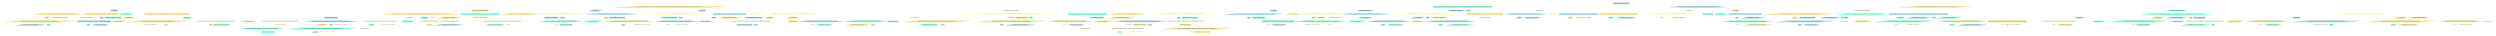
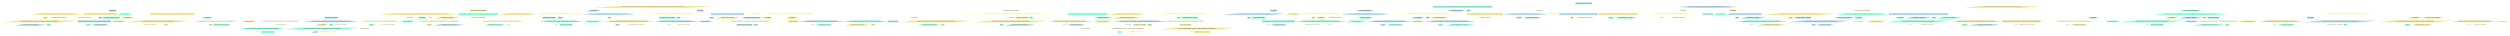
(617, 18) -> none
